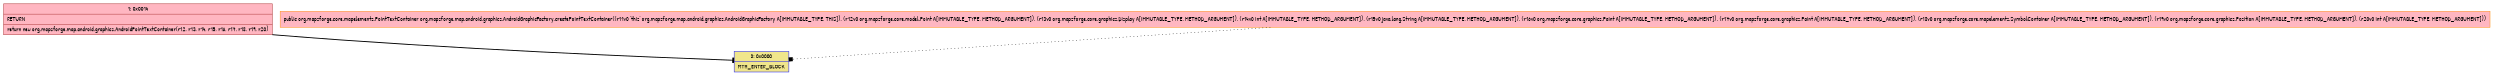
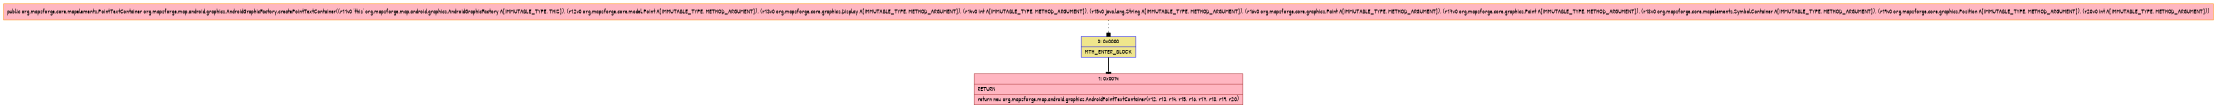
(502, 50) -> (1109, 64)
